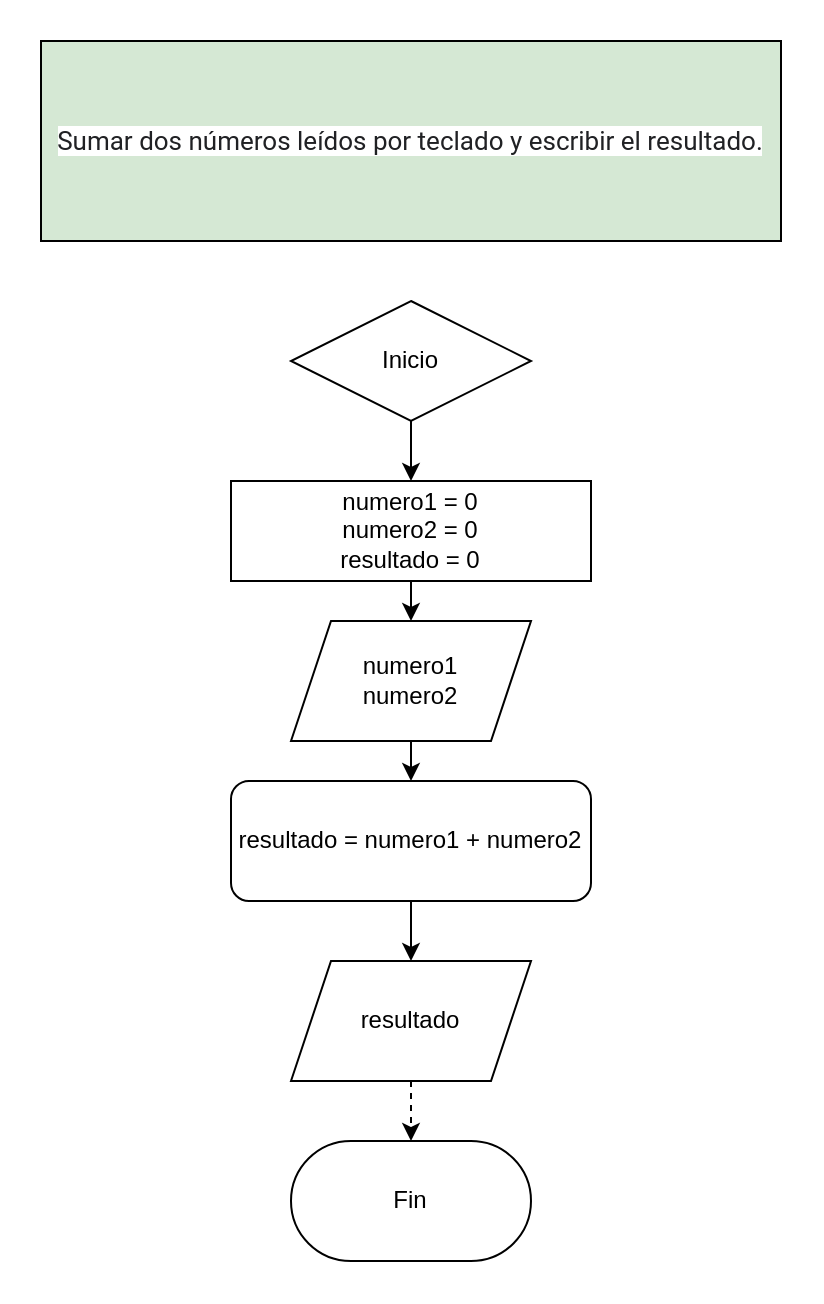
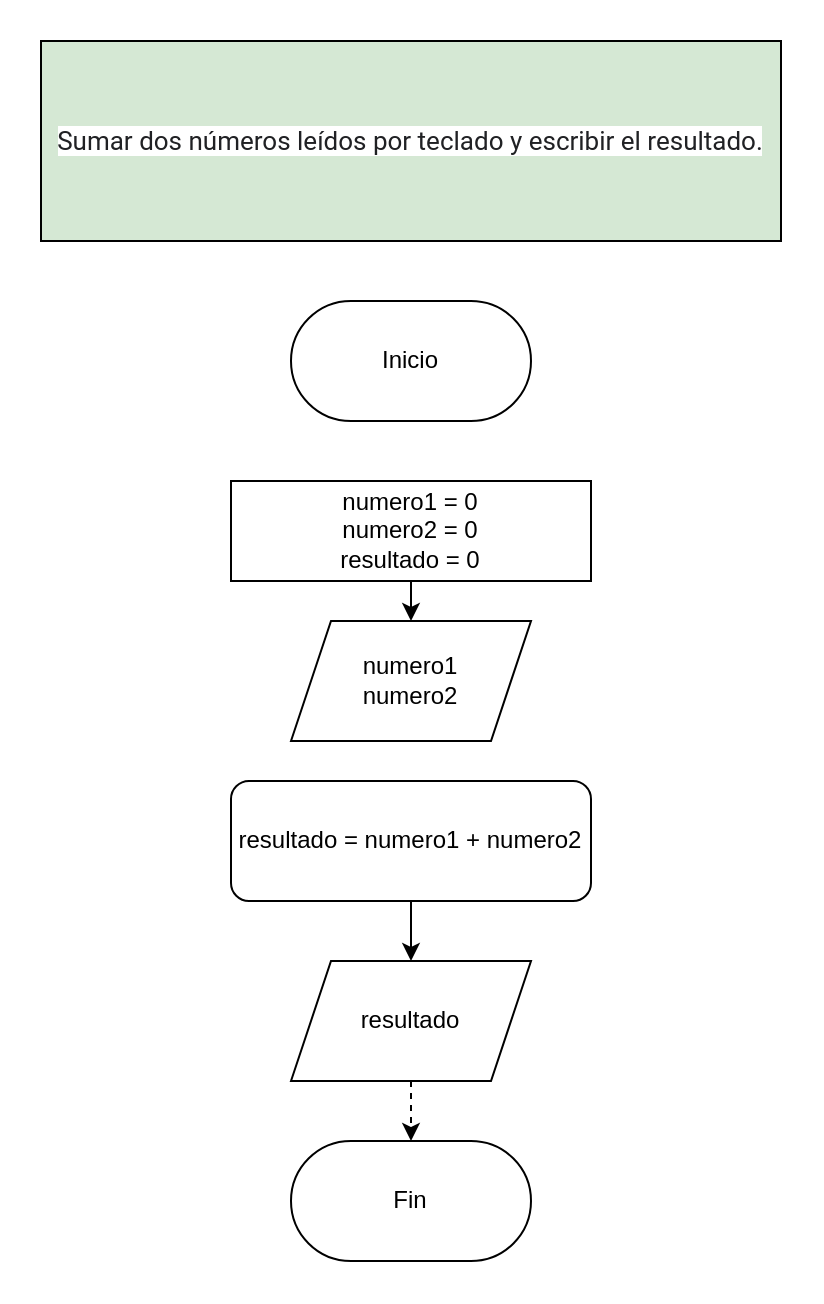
(411, 361) -> (411, 361)
(411, 444) -> none
(411, 754) -> none
